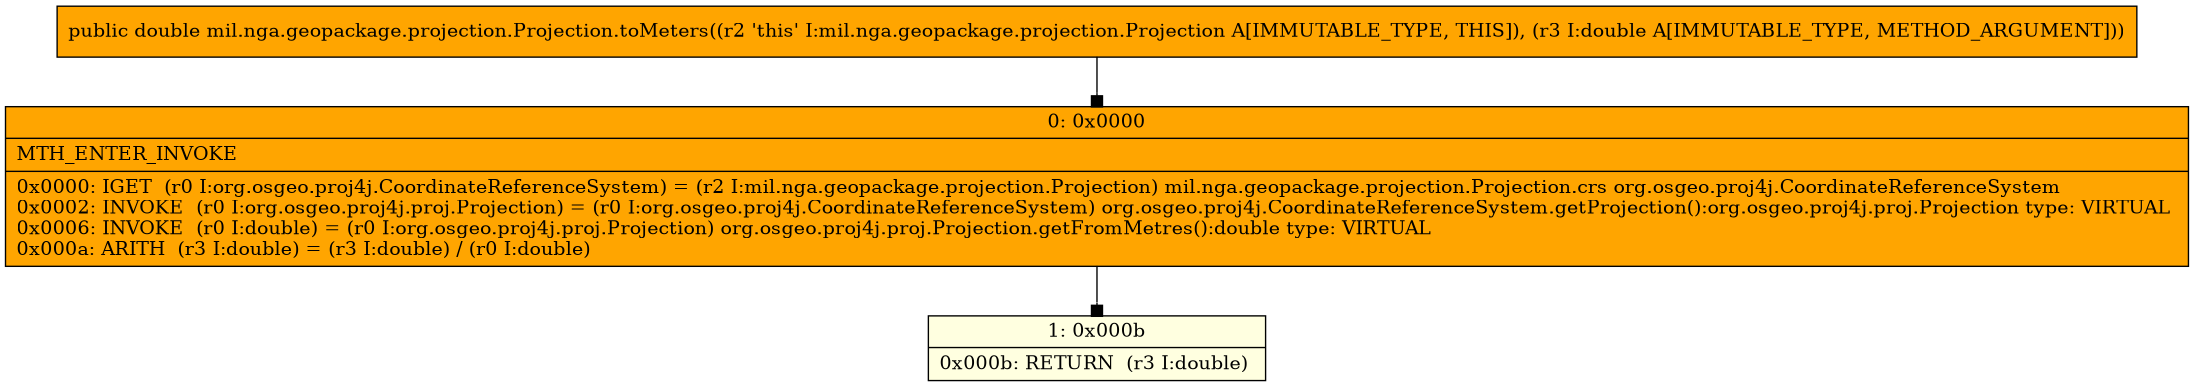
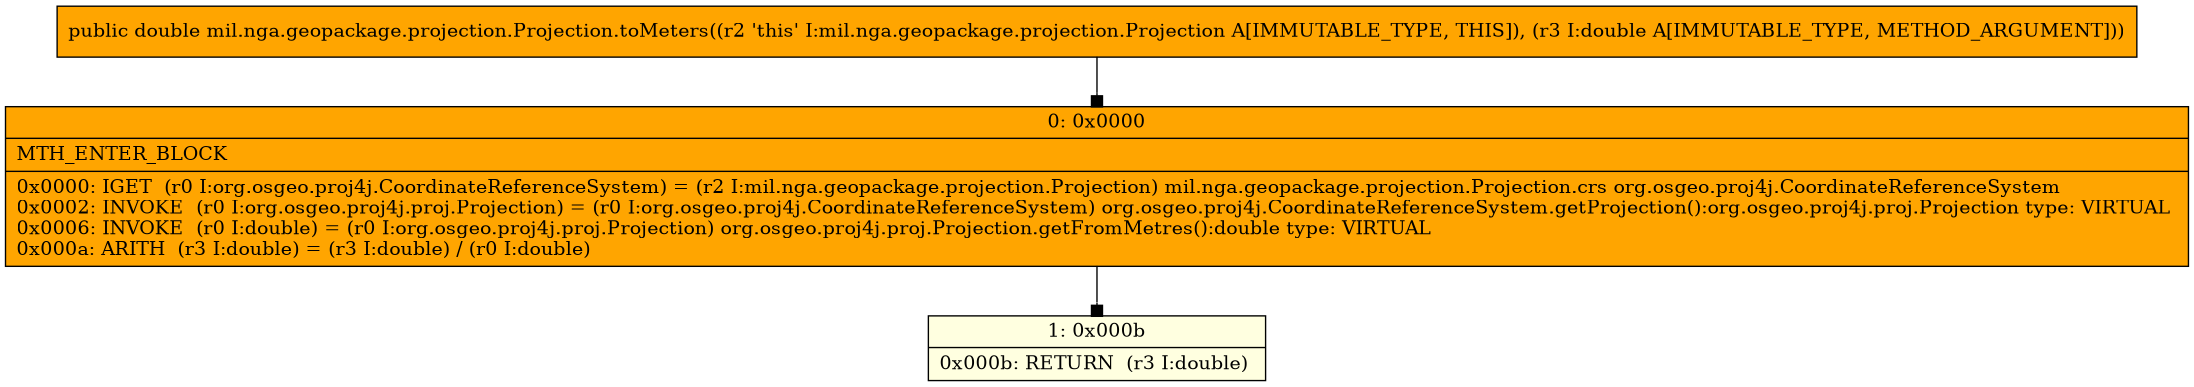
(127, 154) -> (122, 154)
